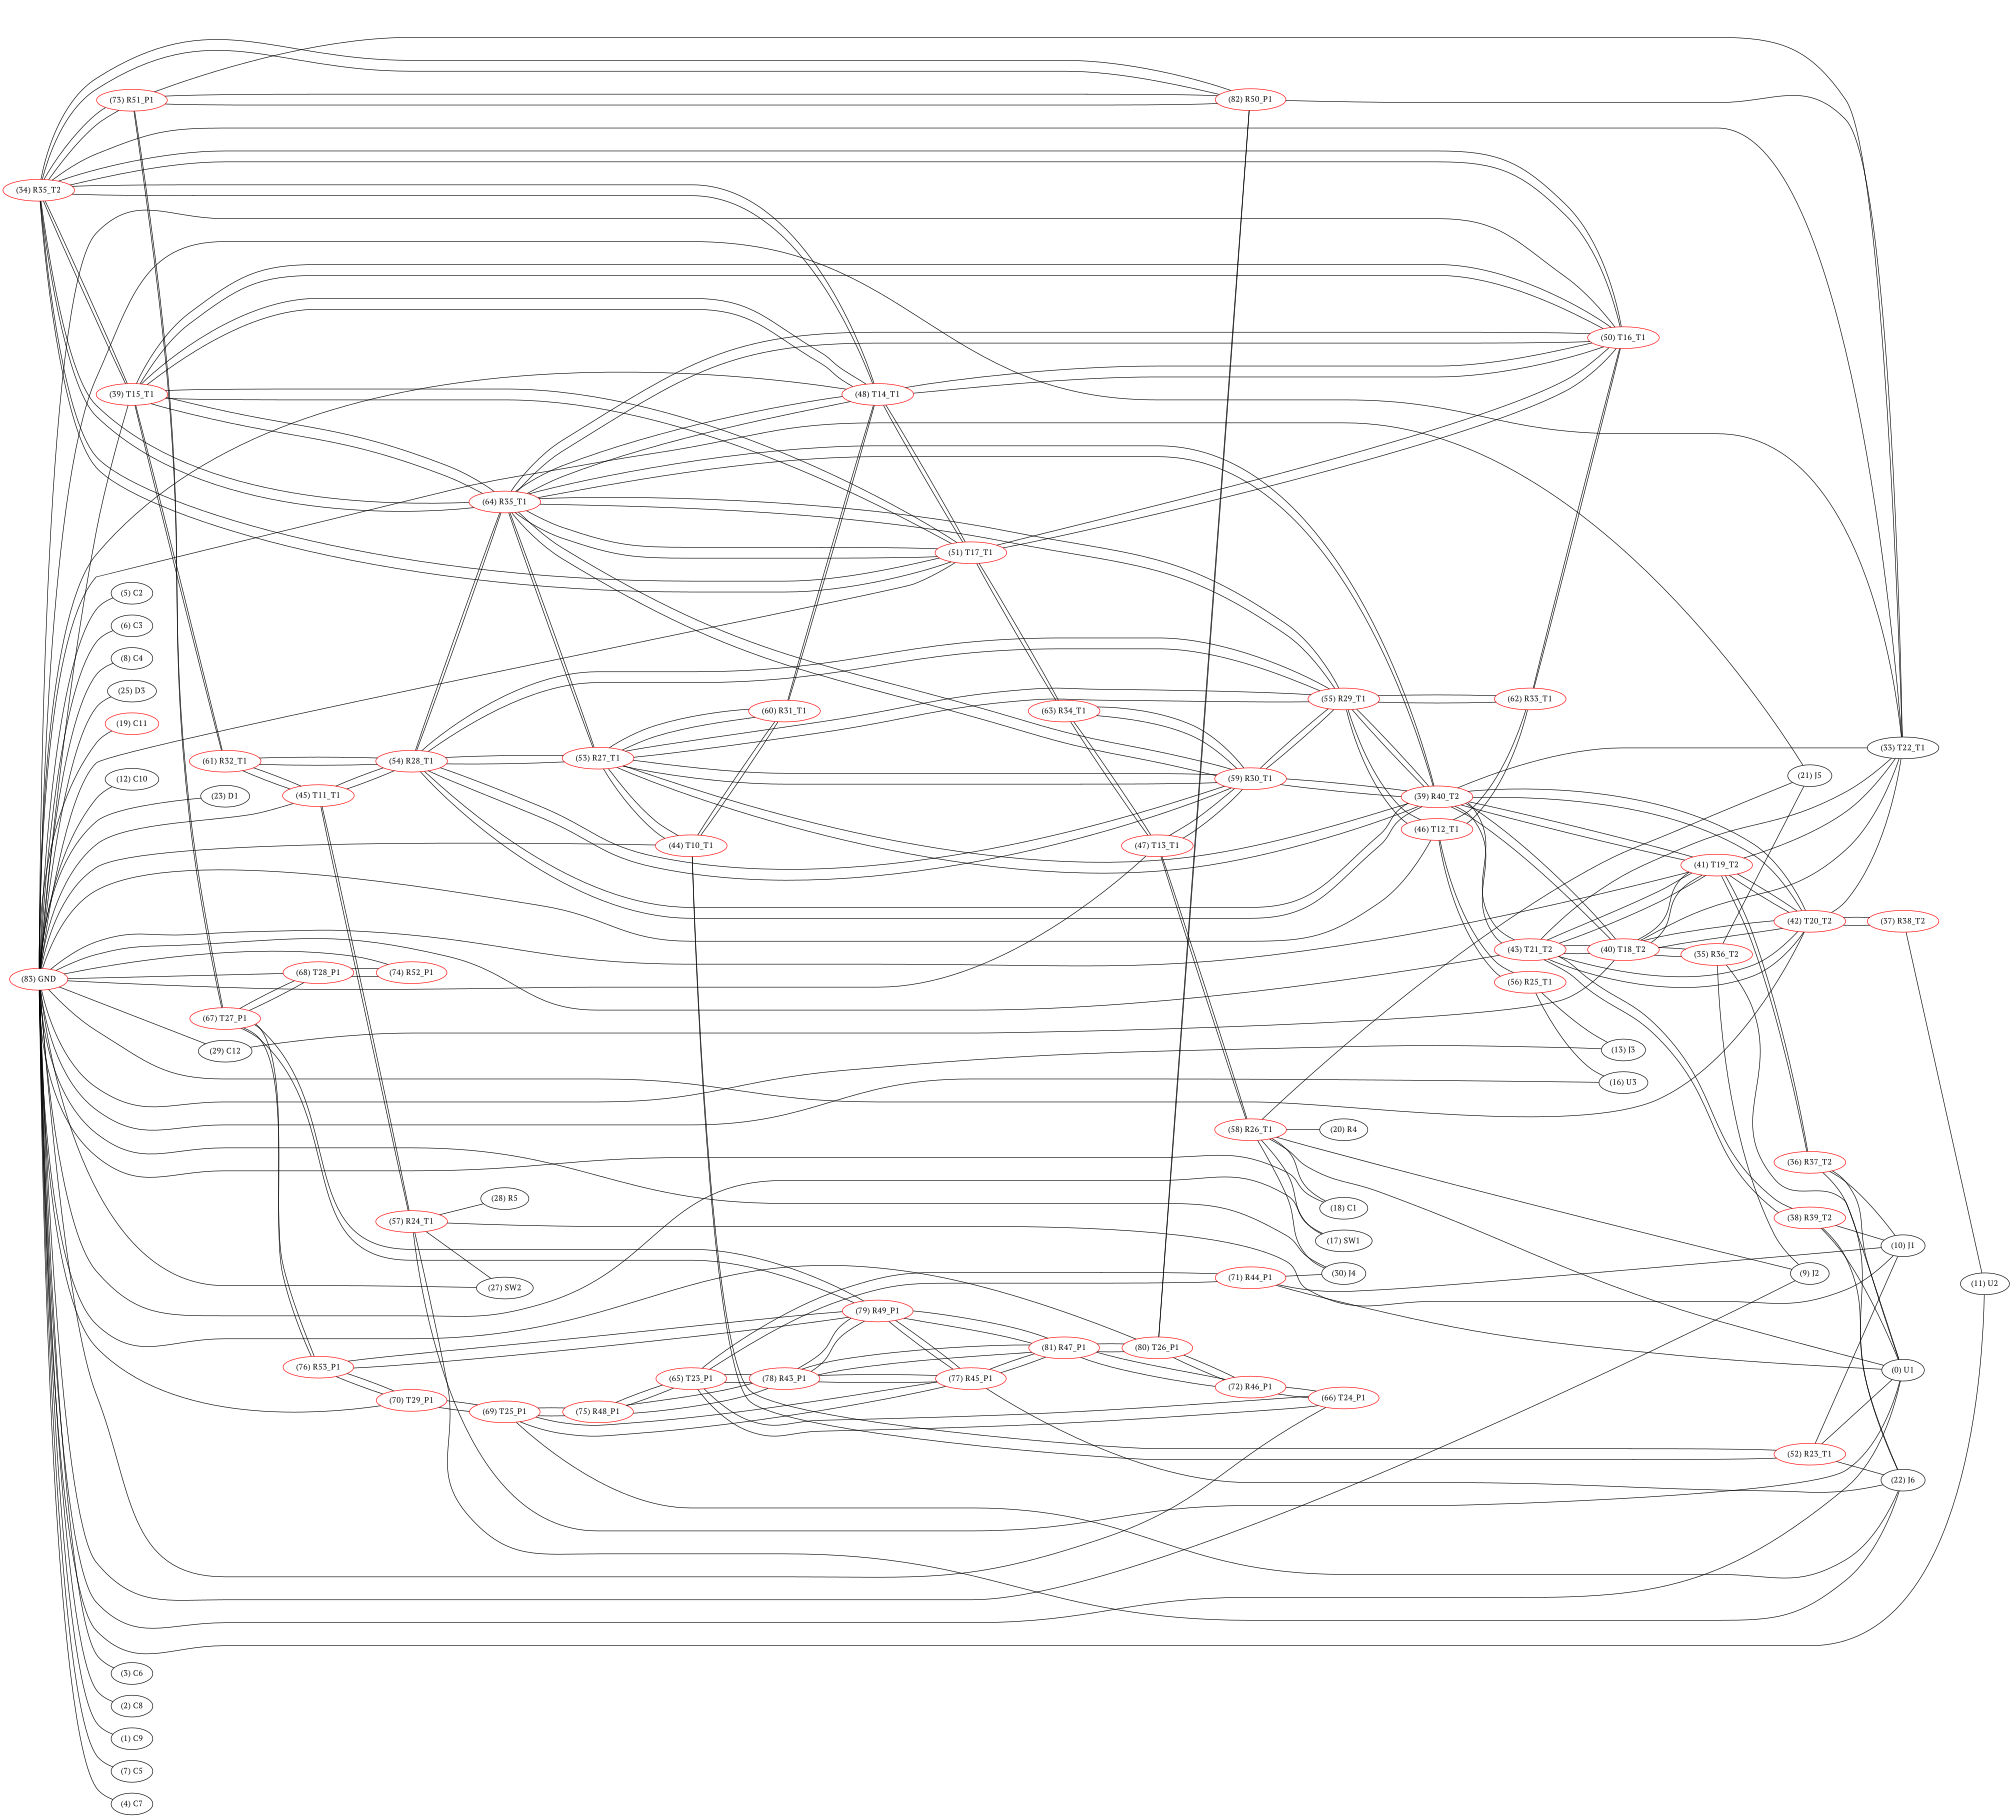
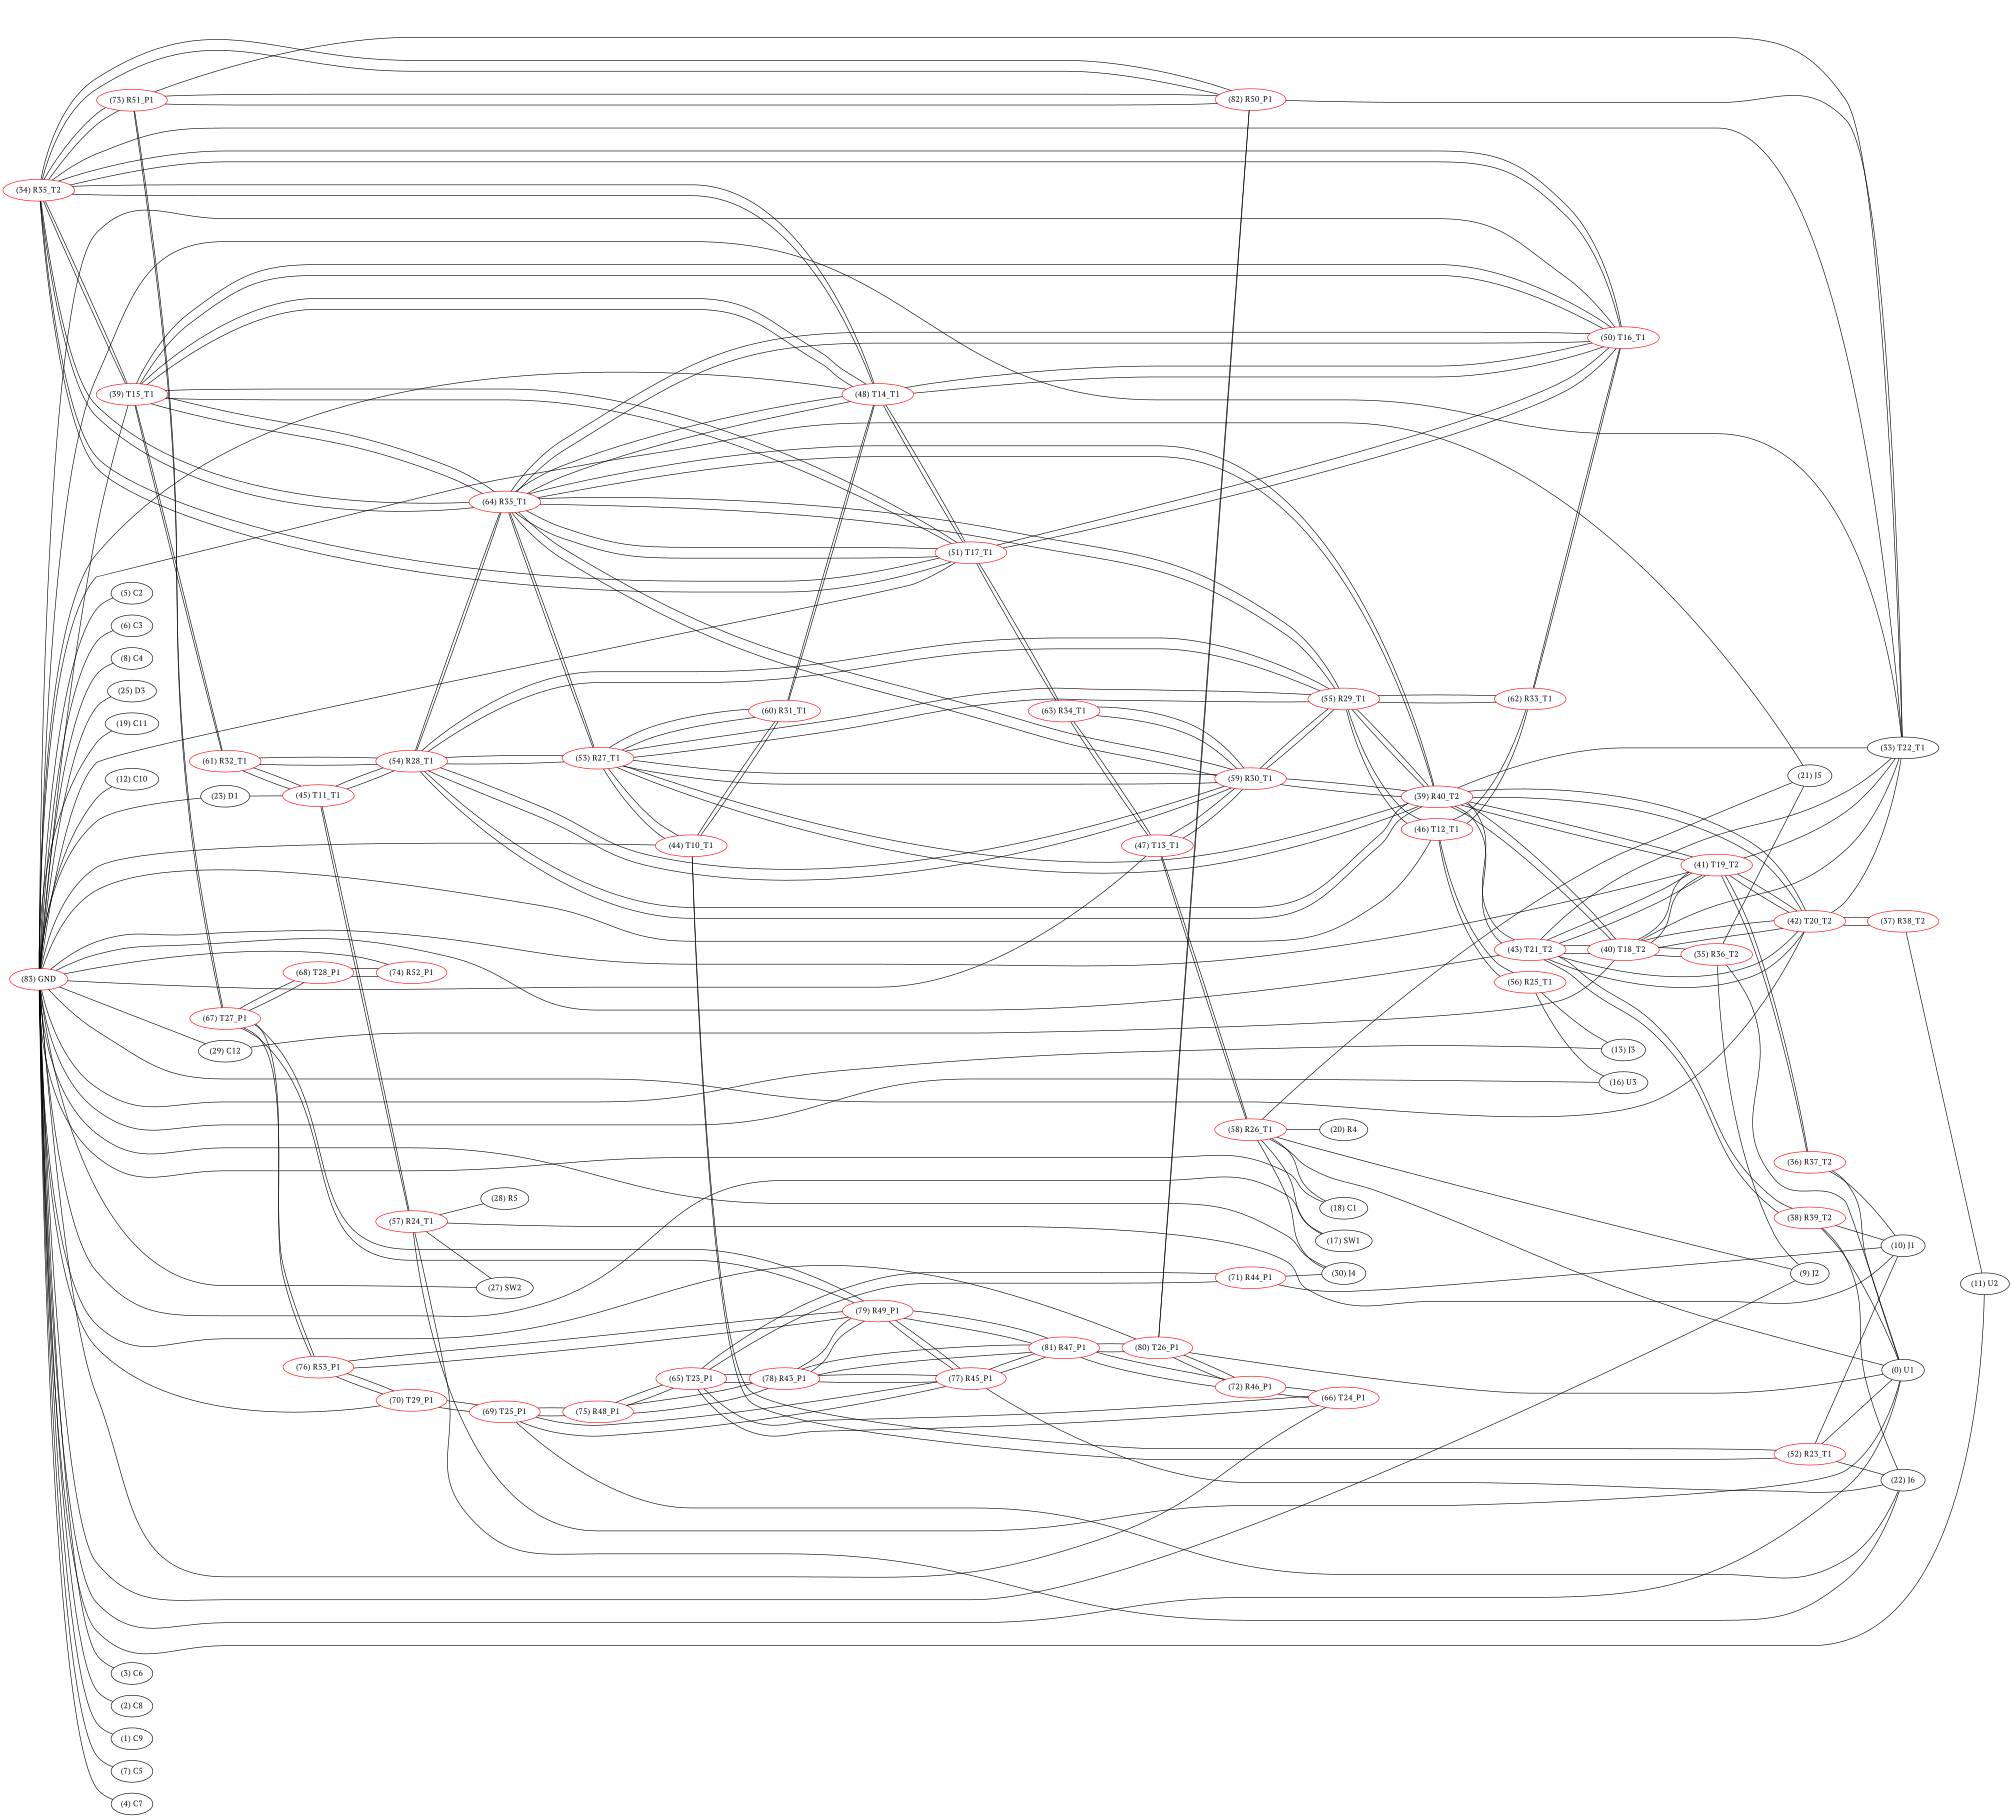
(132, 724) -> (132, 724)
(125, 832) -> (266, 796)
(175, 976) -> none
(1862, 1295) -> none
(1576, 1345) -> (1536, 1393)
